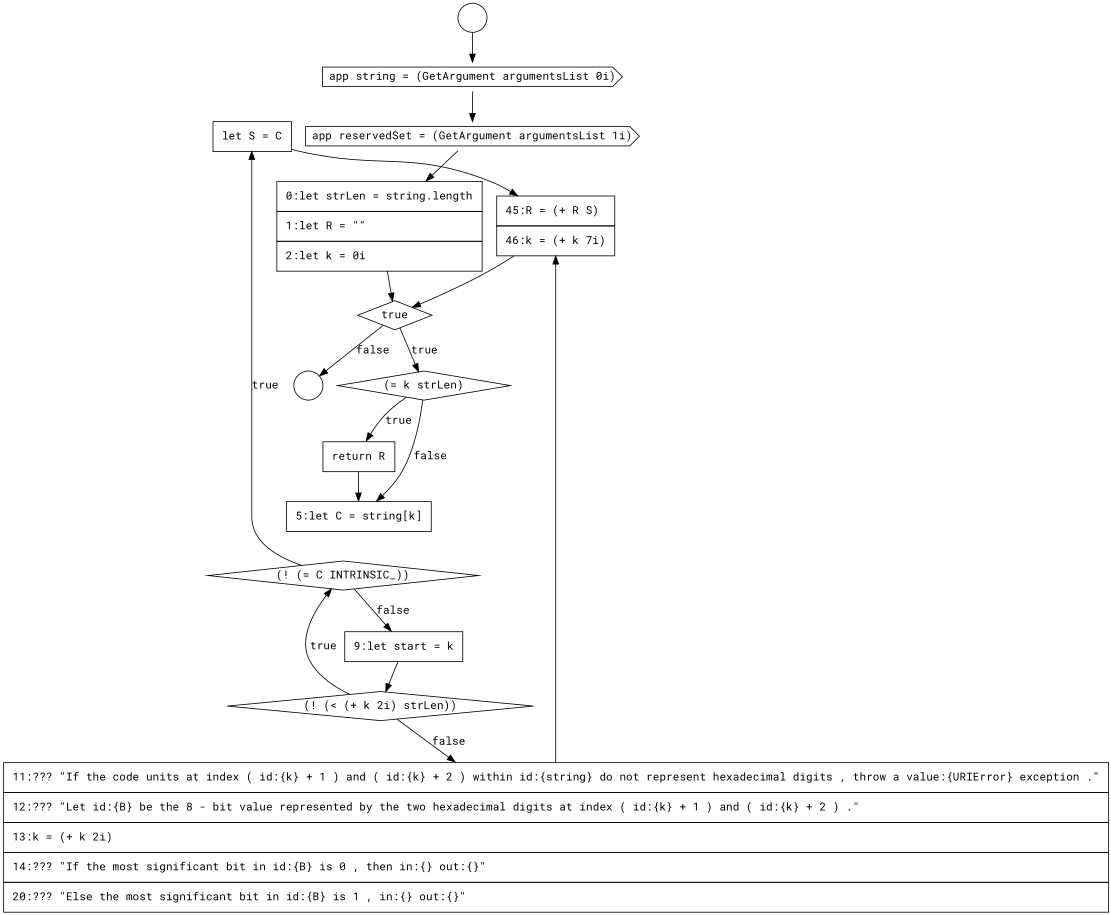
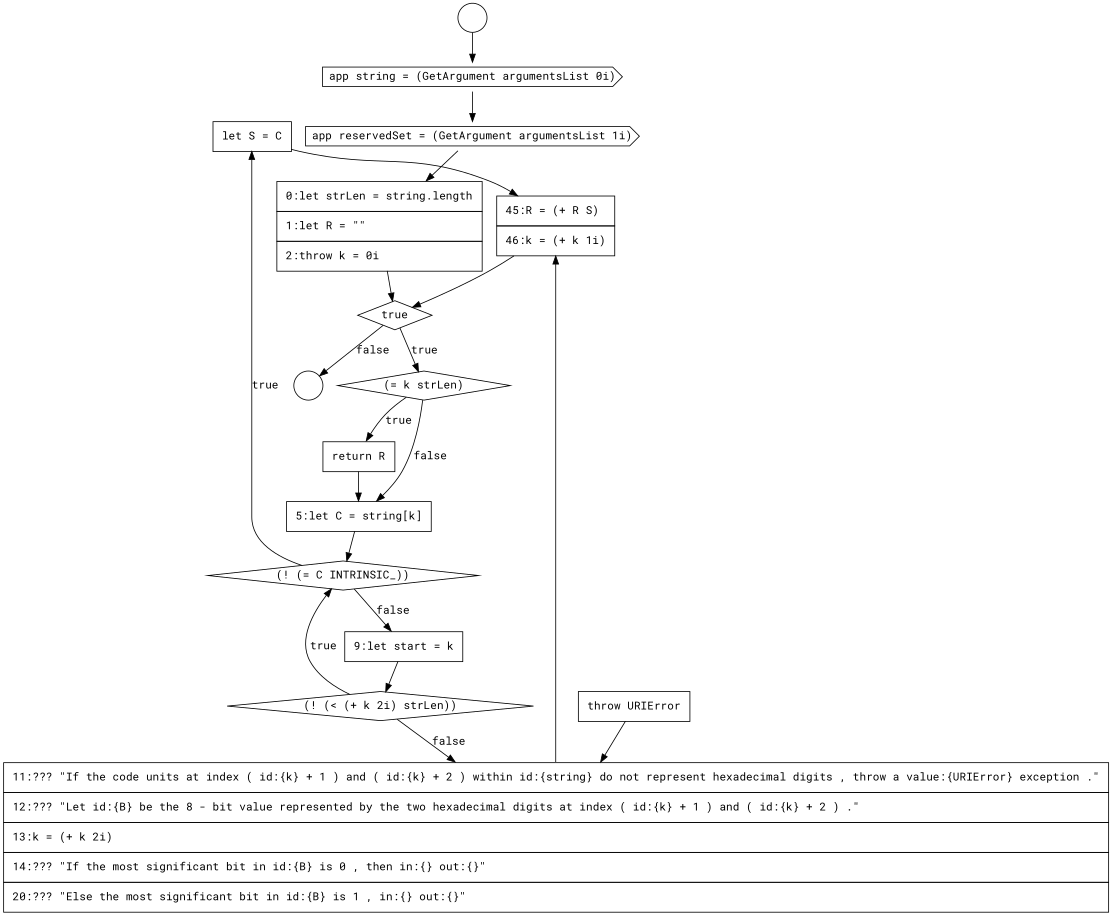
(556, 240) -> (556, 240)
(326, 256) -> (333, 256)
none -> (352, 542)
none -> (634, 706)
